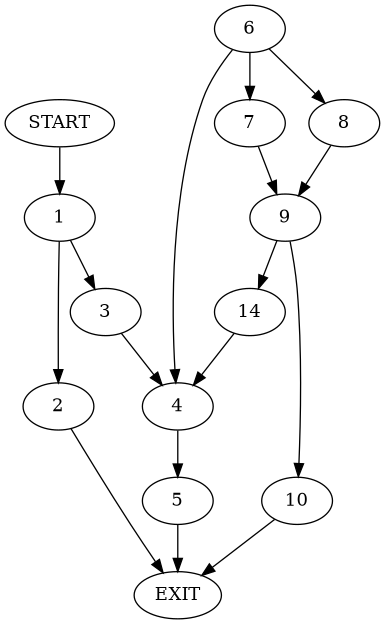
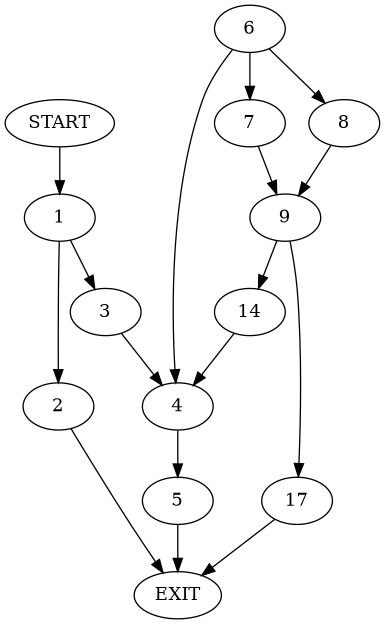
(297, 501) -> (297, 501)
